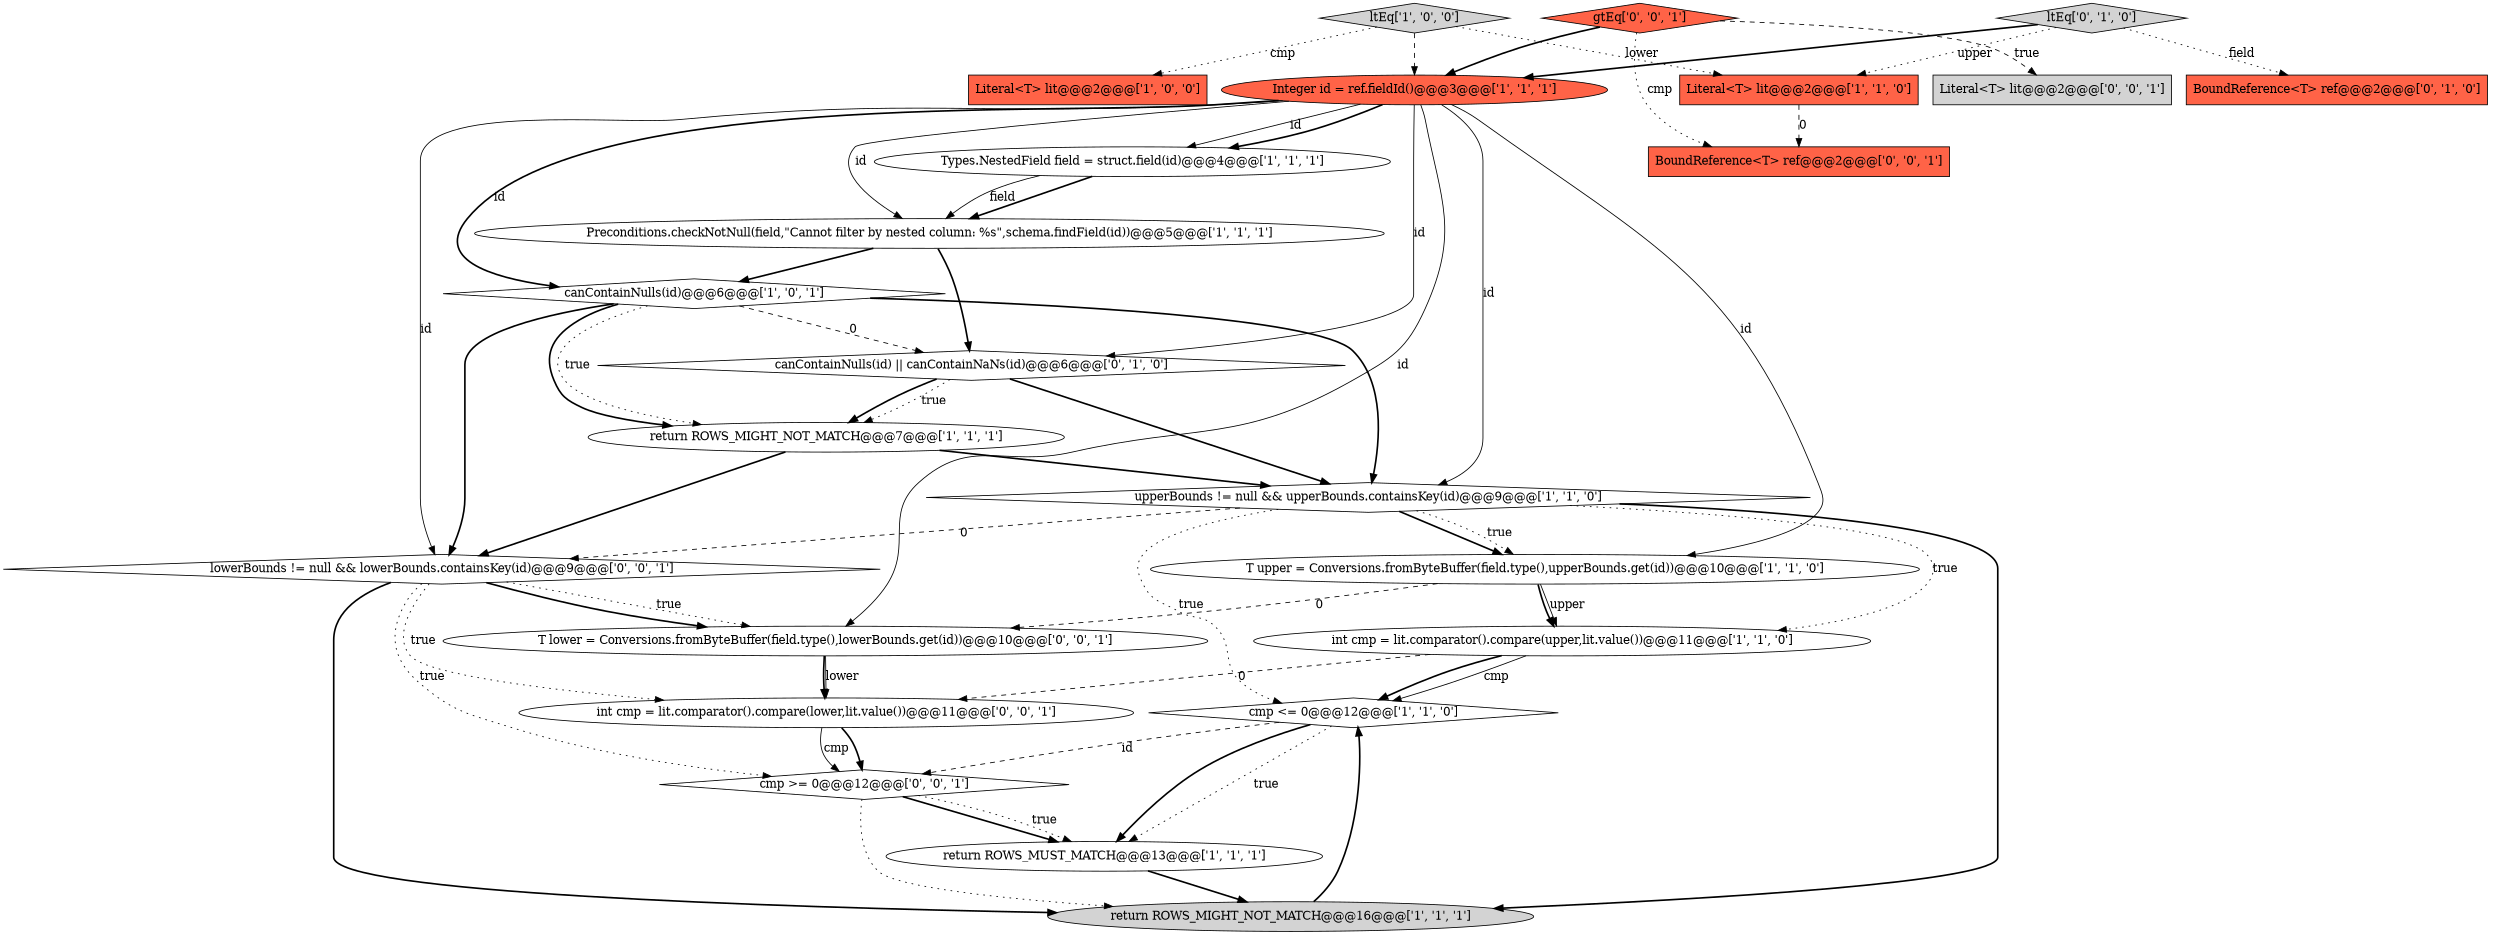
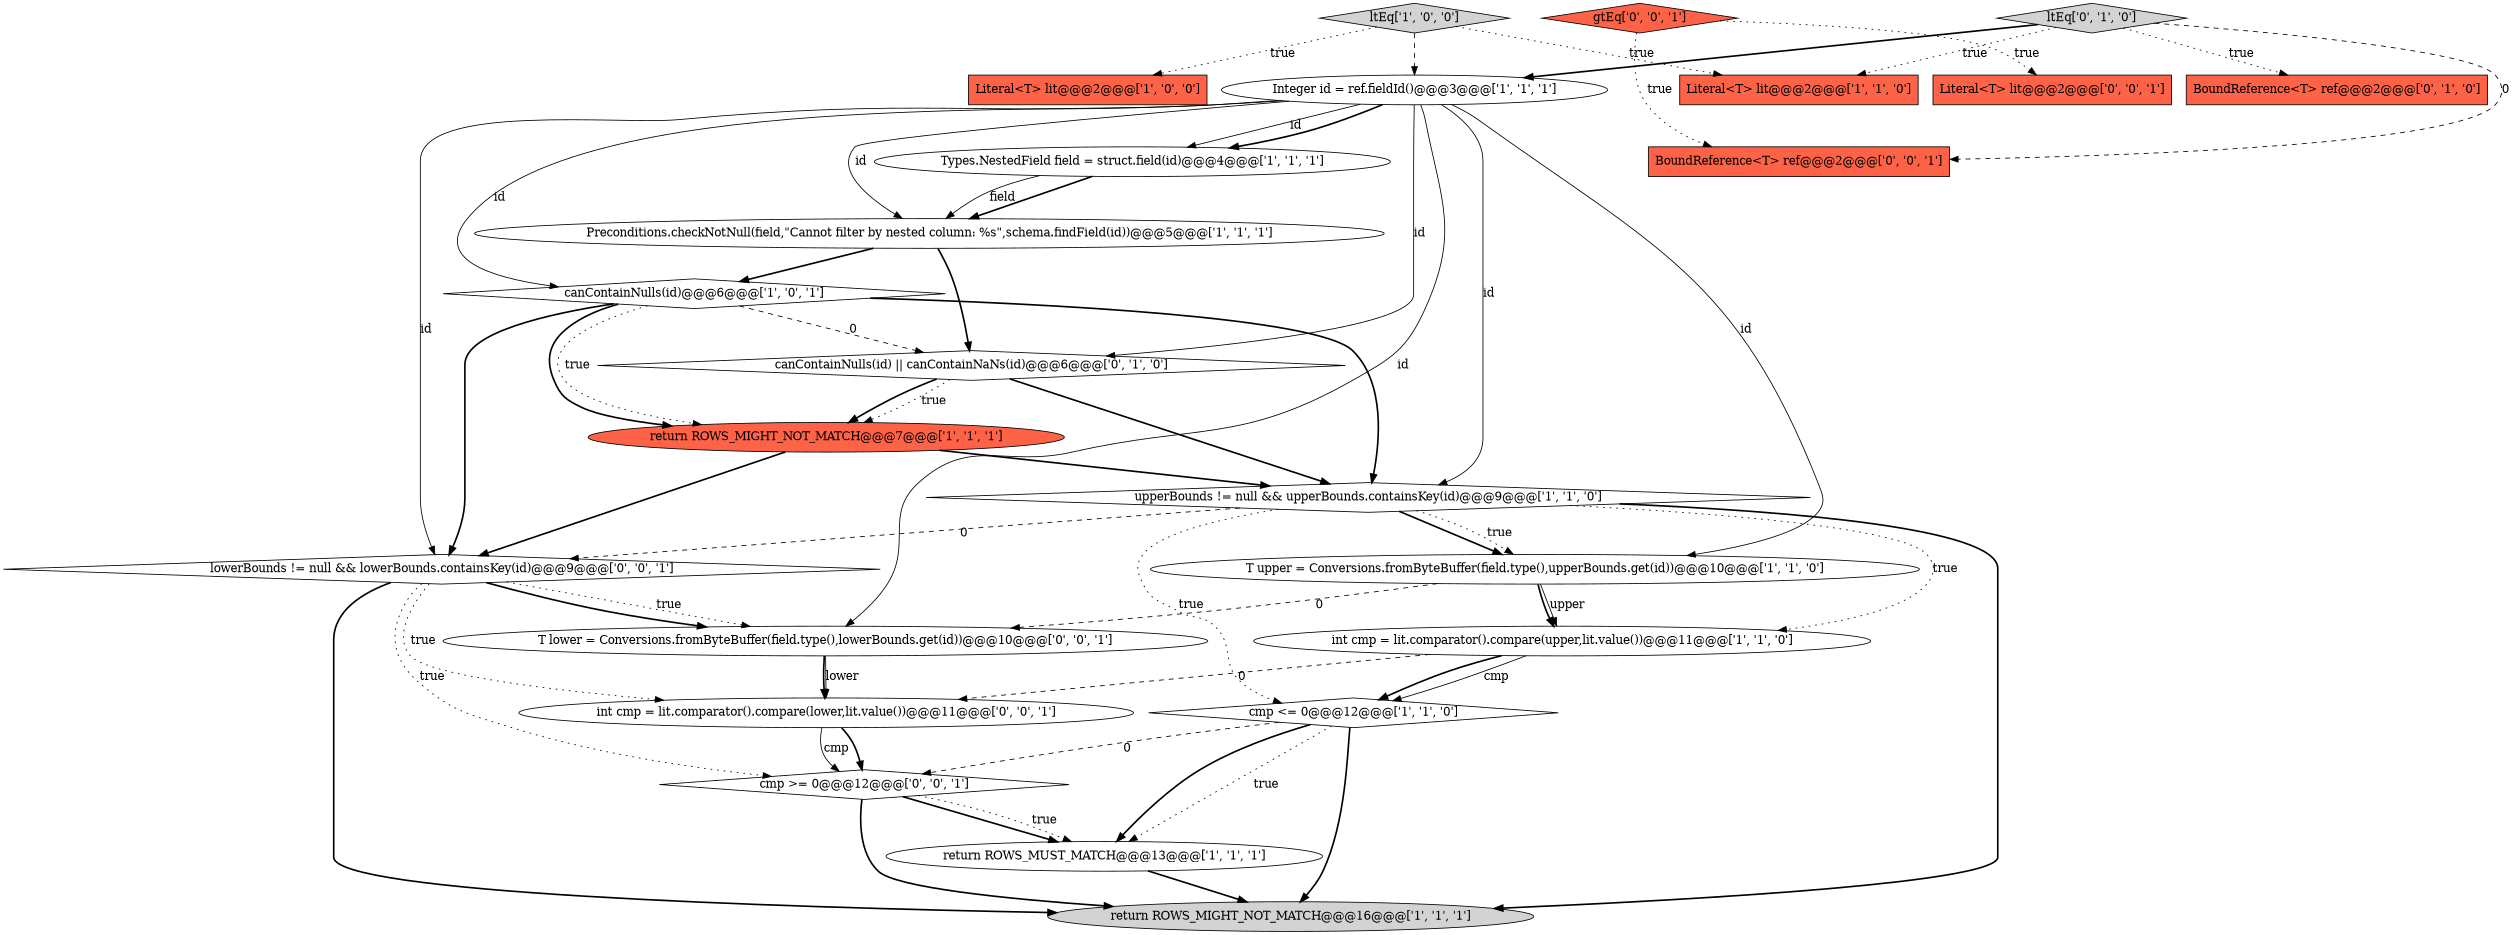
(1878, 30) -> (1878, 30)
(1526, 46) -> none
(1283, 54) -> (1283, 54)
(1642, 54) -> (1642, 54)
(1975, 54) -> (1975, 54)
(2242, 54) -> (2242, 54)
(1414, 90) -> (1414, 90)
(1660, 90) -> (1660, 90)
(2052, 90) -> (2052, 90)
(796, 119) -> (796, 119)
(1799, 122) -> (2418, 130)
(826, 437) -> (826, 437)
(1127, 749) -> (1127, 749)
(1353, 824) -> (1340, 815)
(952, 891) -> (952, 891)
